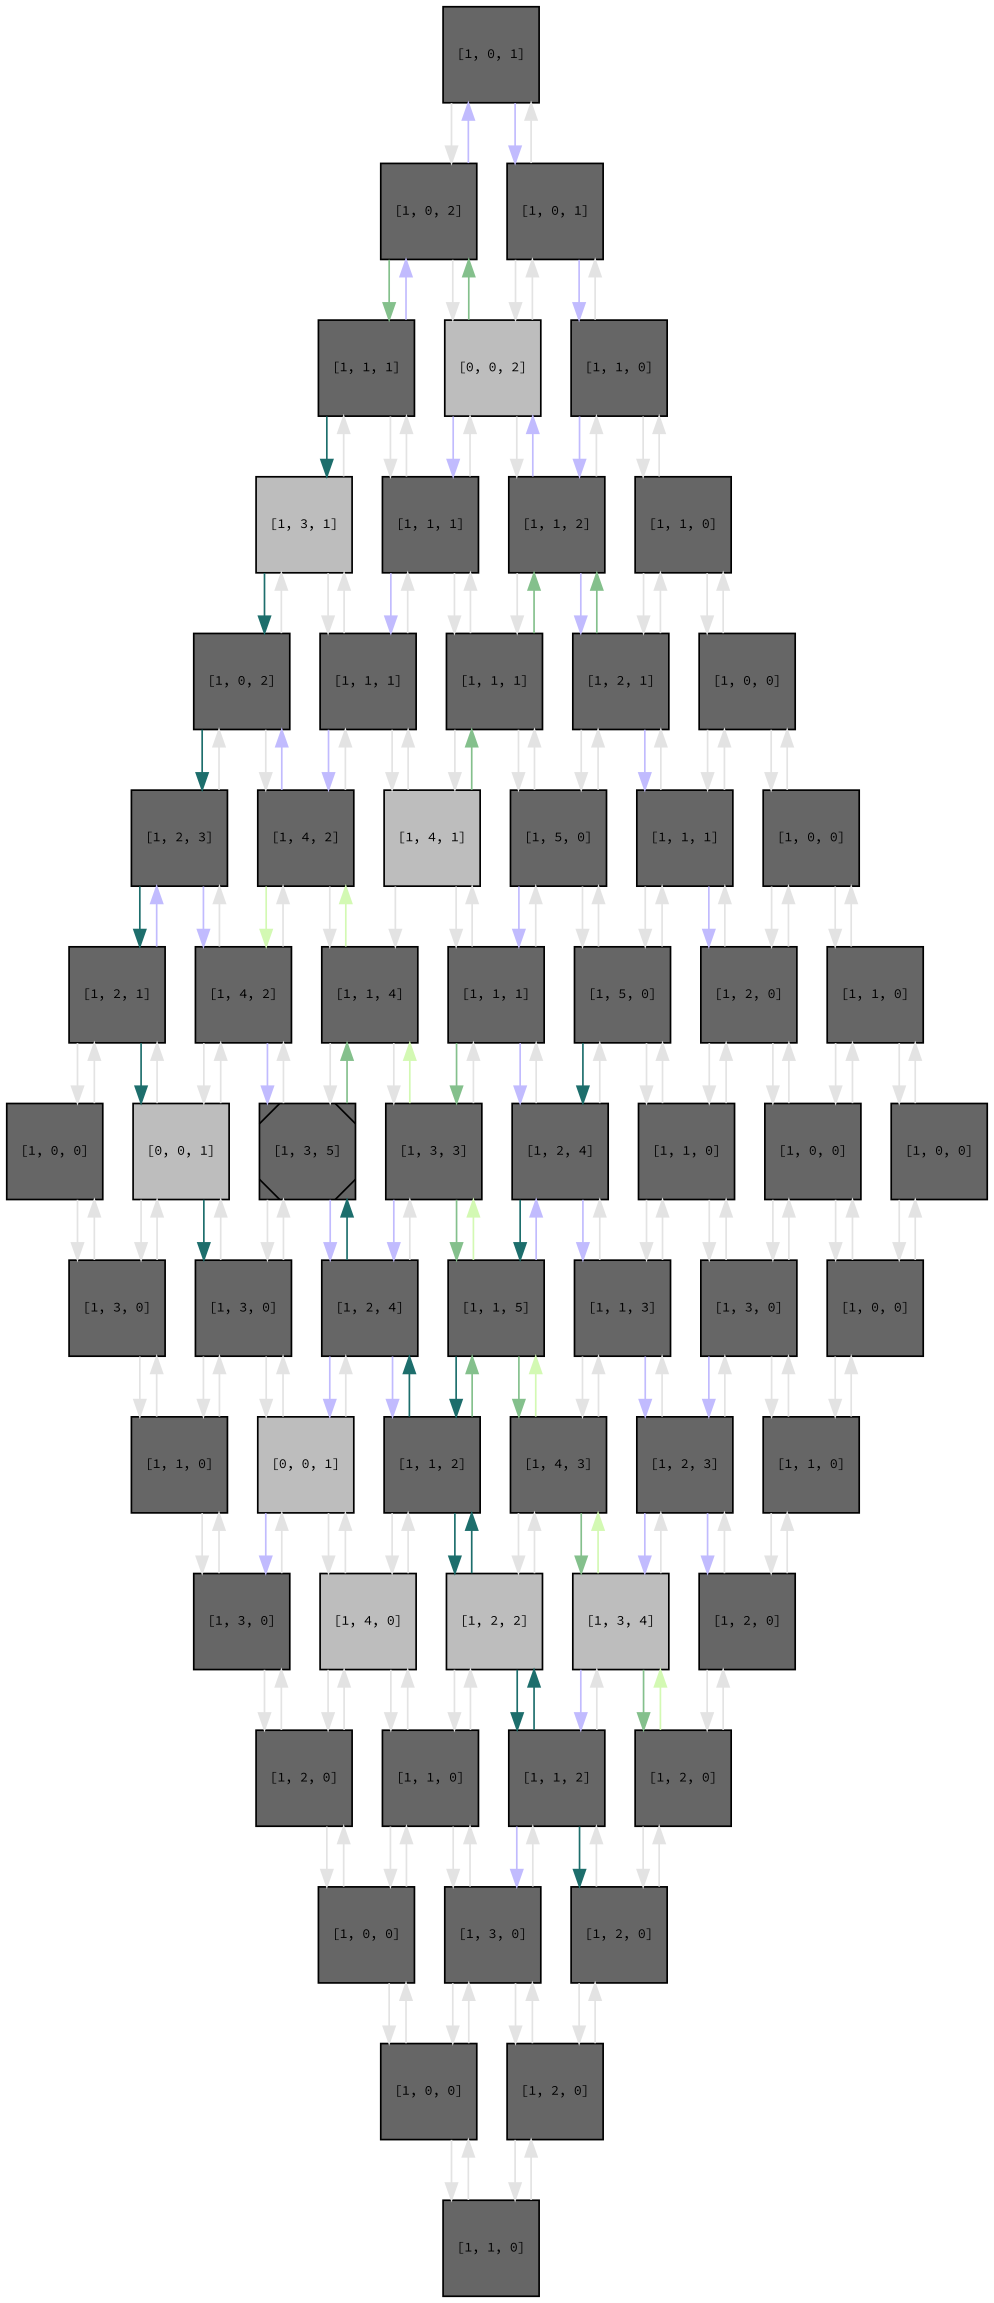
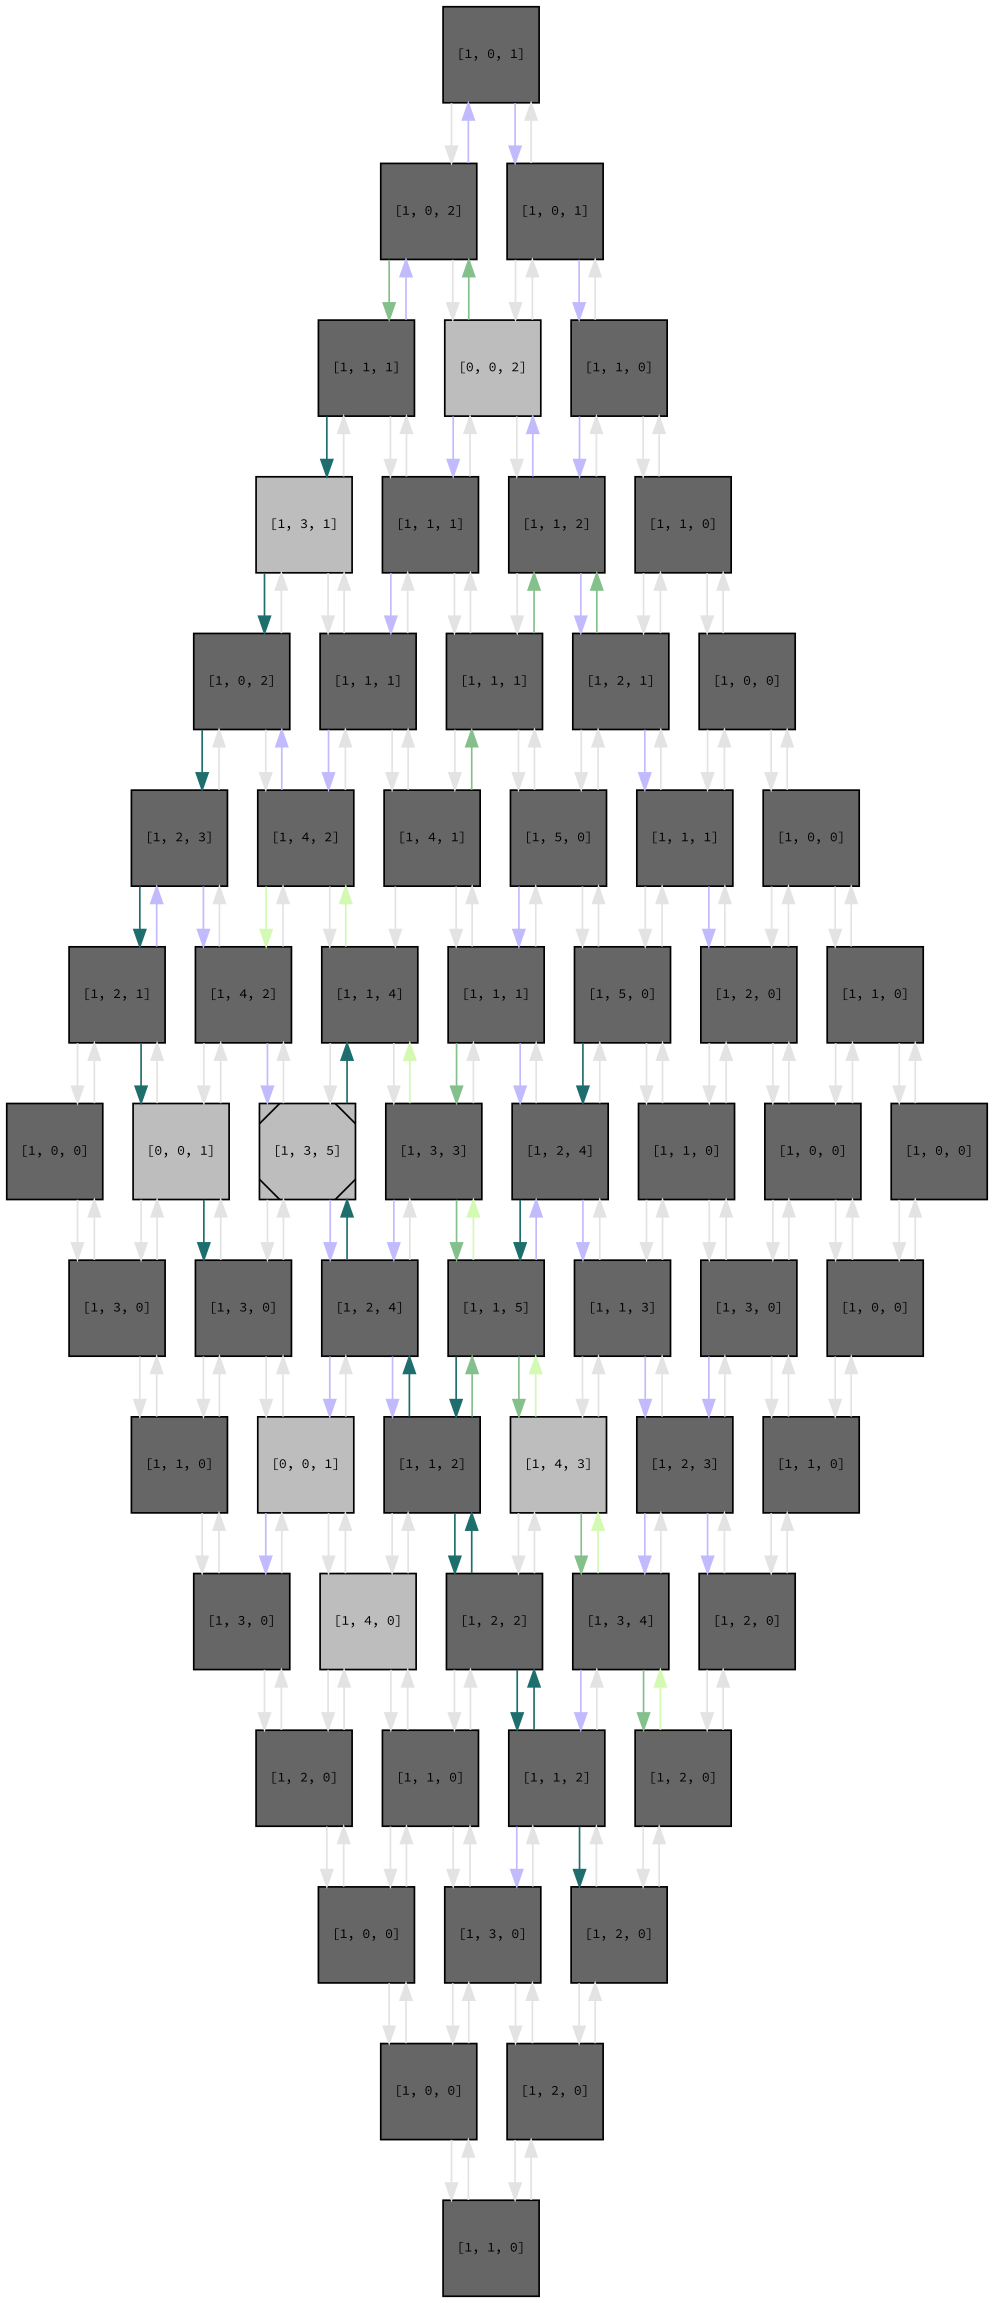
(432, 838) -> (432, 838)
(347, 1092) -> (347, 1092)
(307, 1152) -> (307, 1152)
(558, 1465) -> (558, 1465)
(494, 1622) -> (494, 1622)
(621, 1622) -> (621, 1622)
